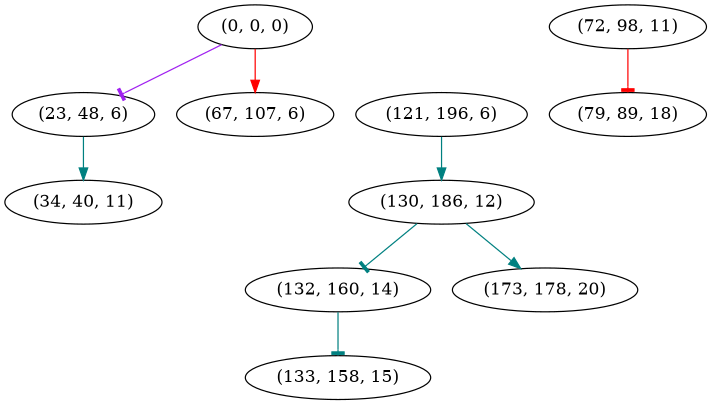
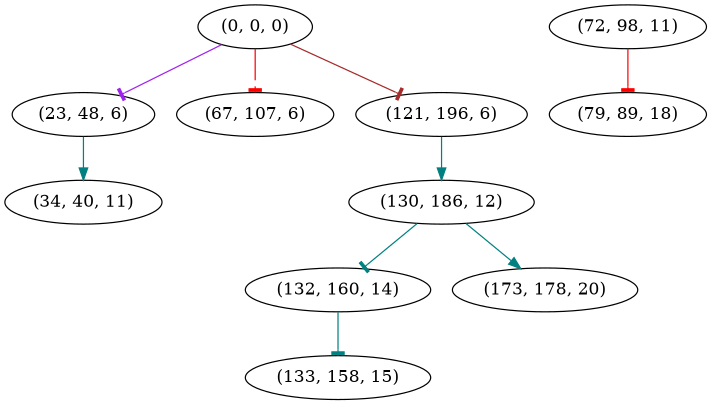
(255, 65) -> (255, 65)
none -> (343, 68)
